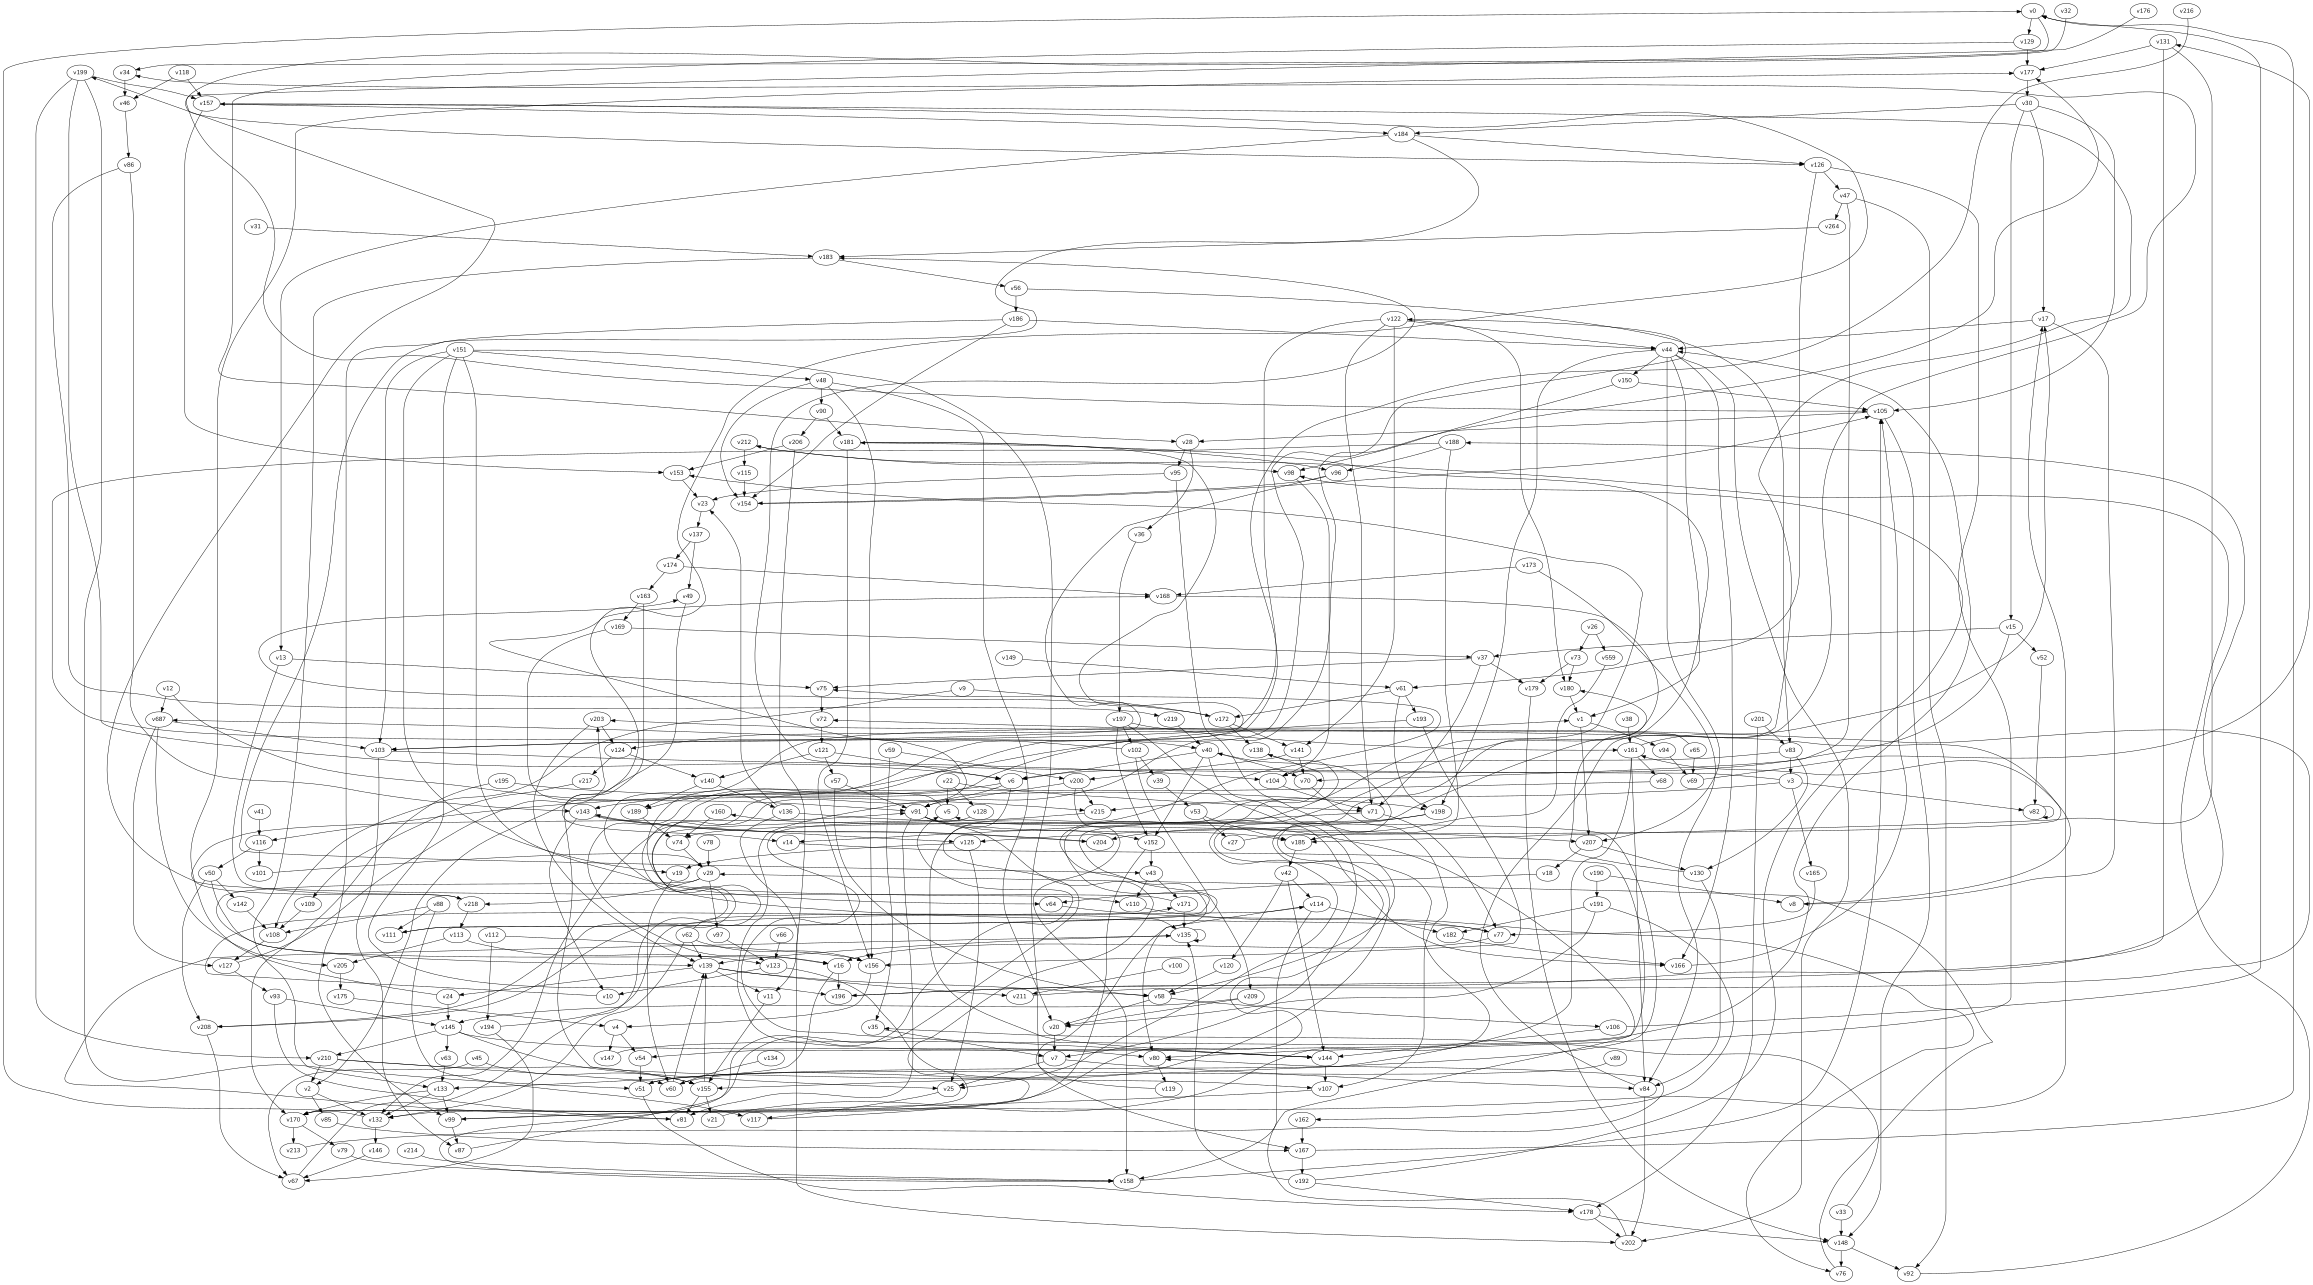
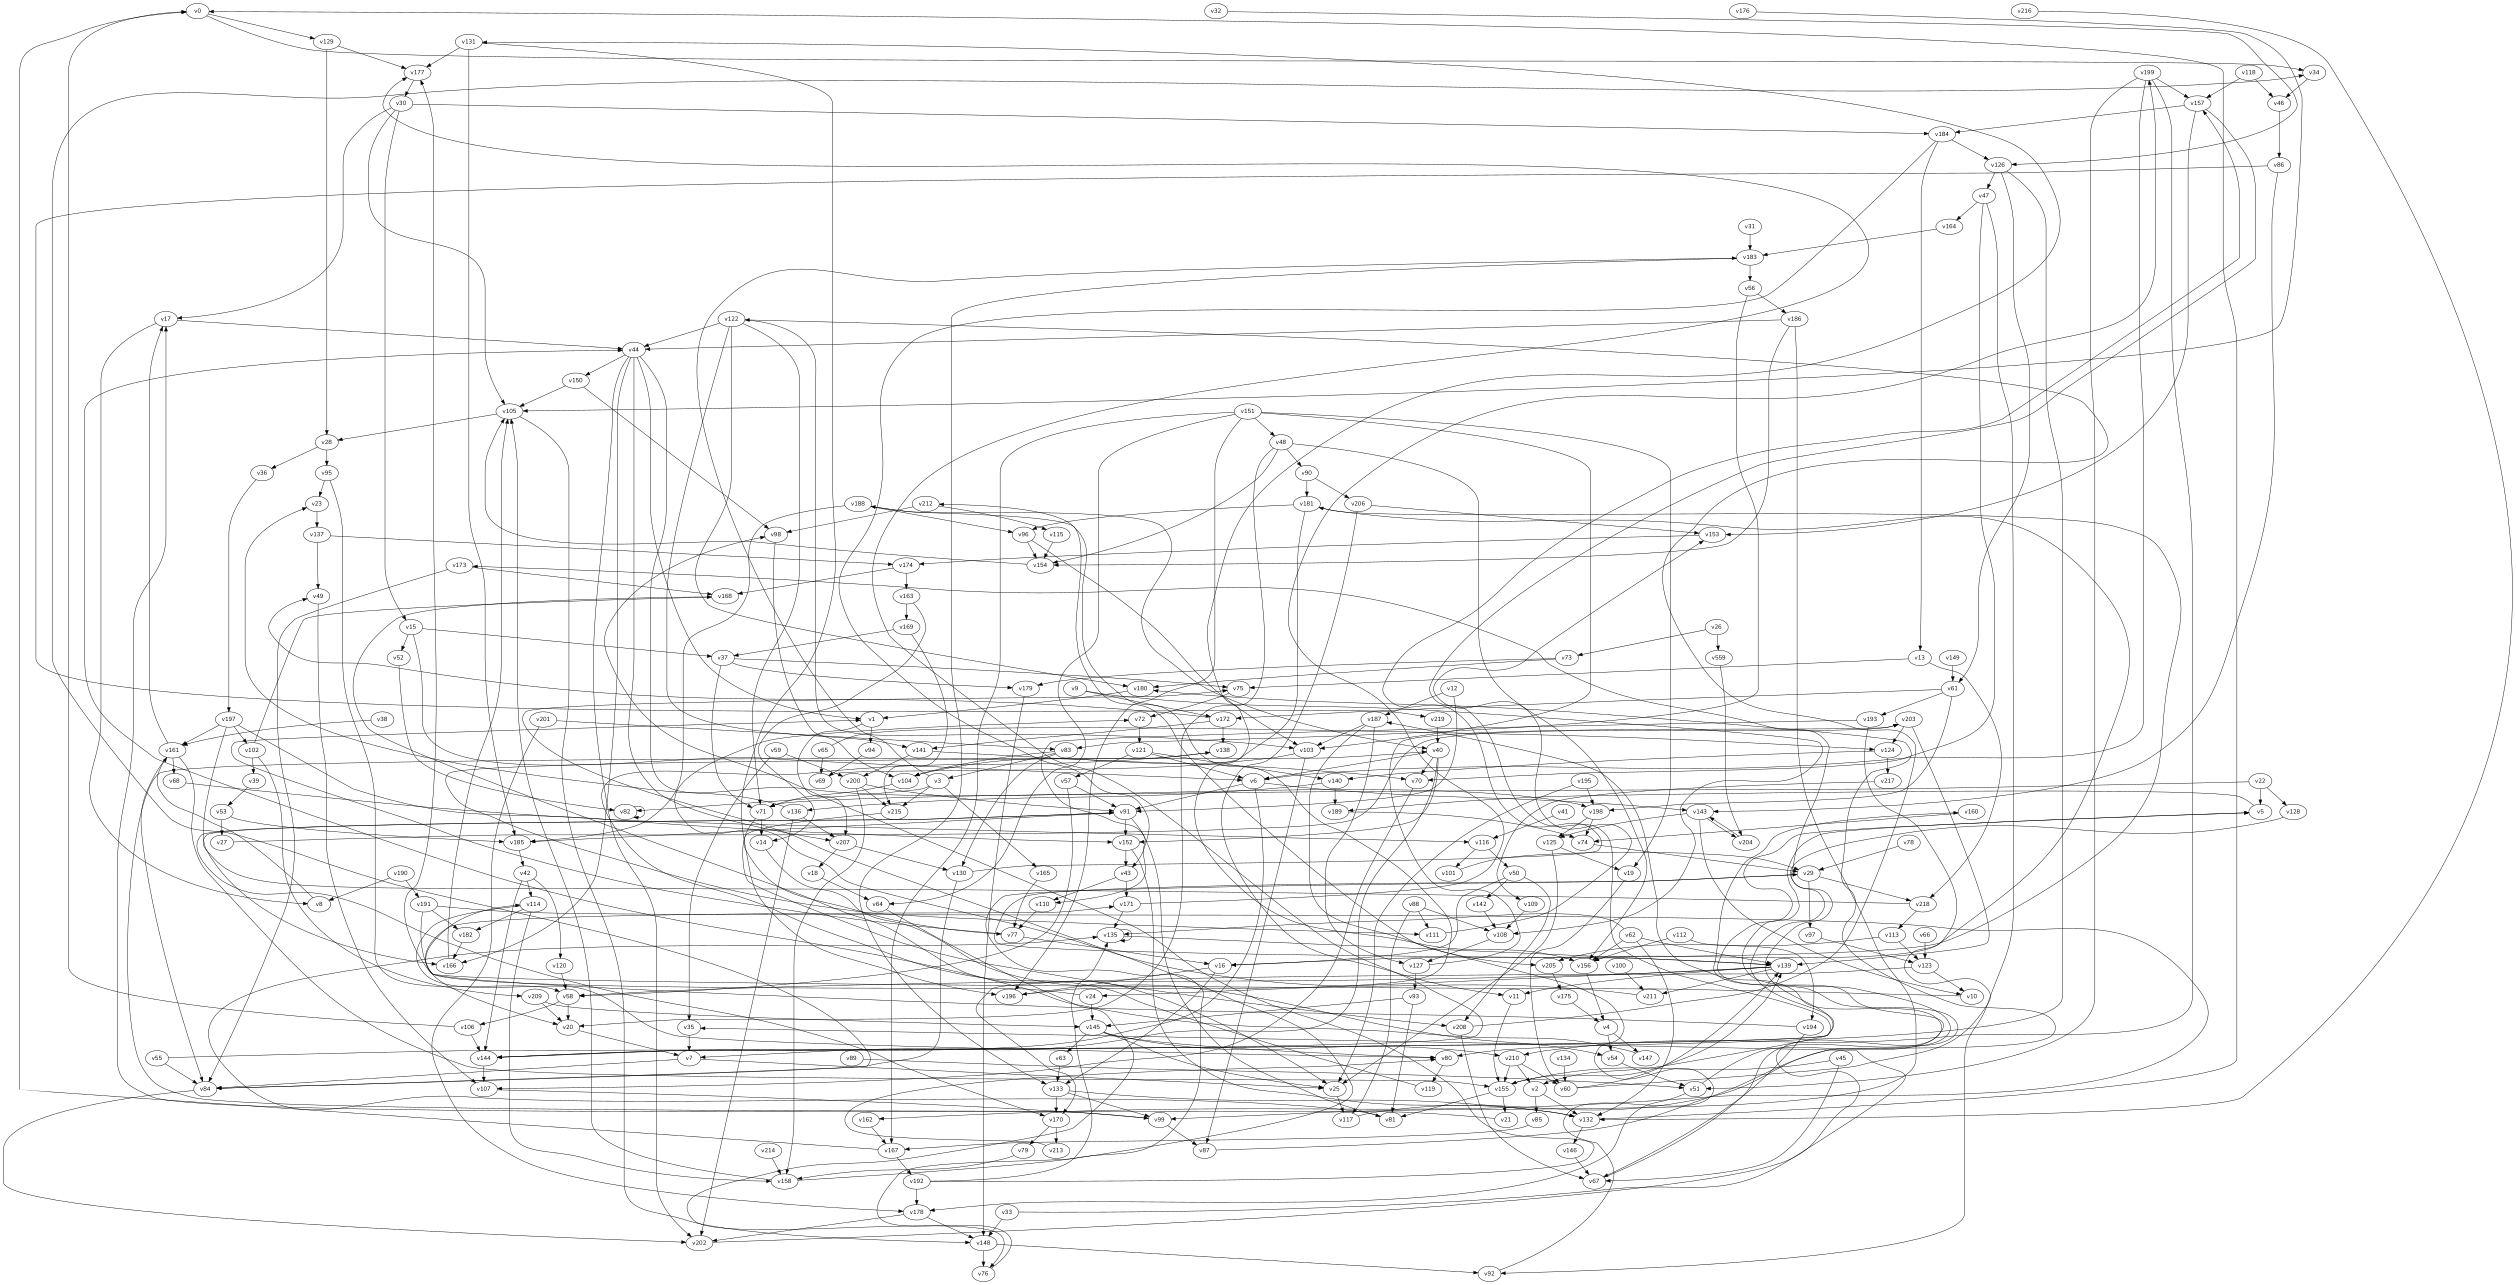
(1832, 227) -> (1949, 227)
(688, 487) -> (1311, 546)
(159, 720) -> (1374, 720)
(324, 914) -> (1416, 875)
none -> (157, 1058)
